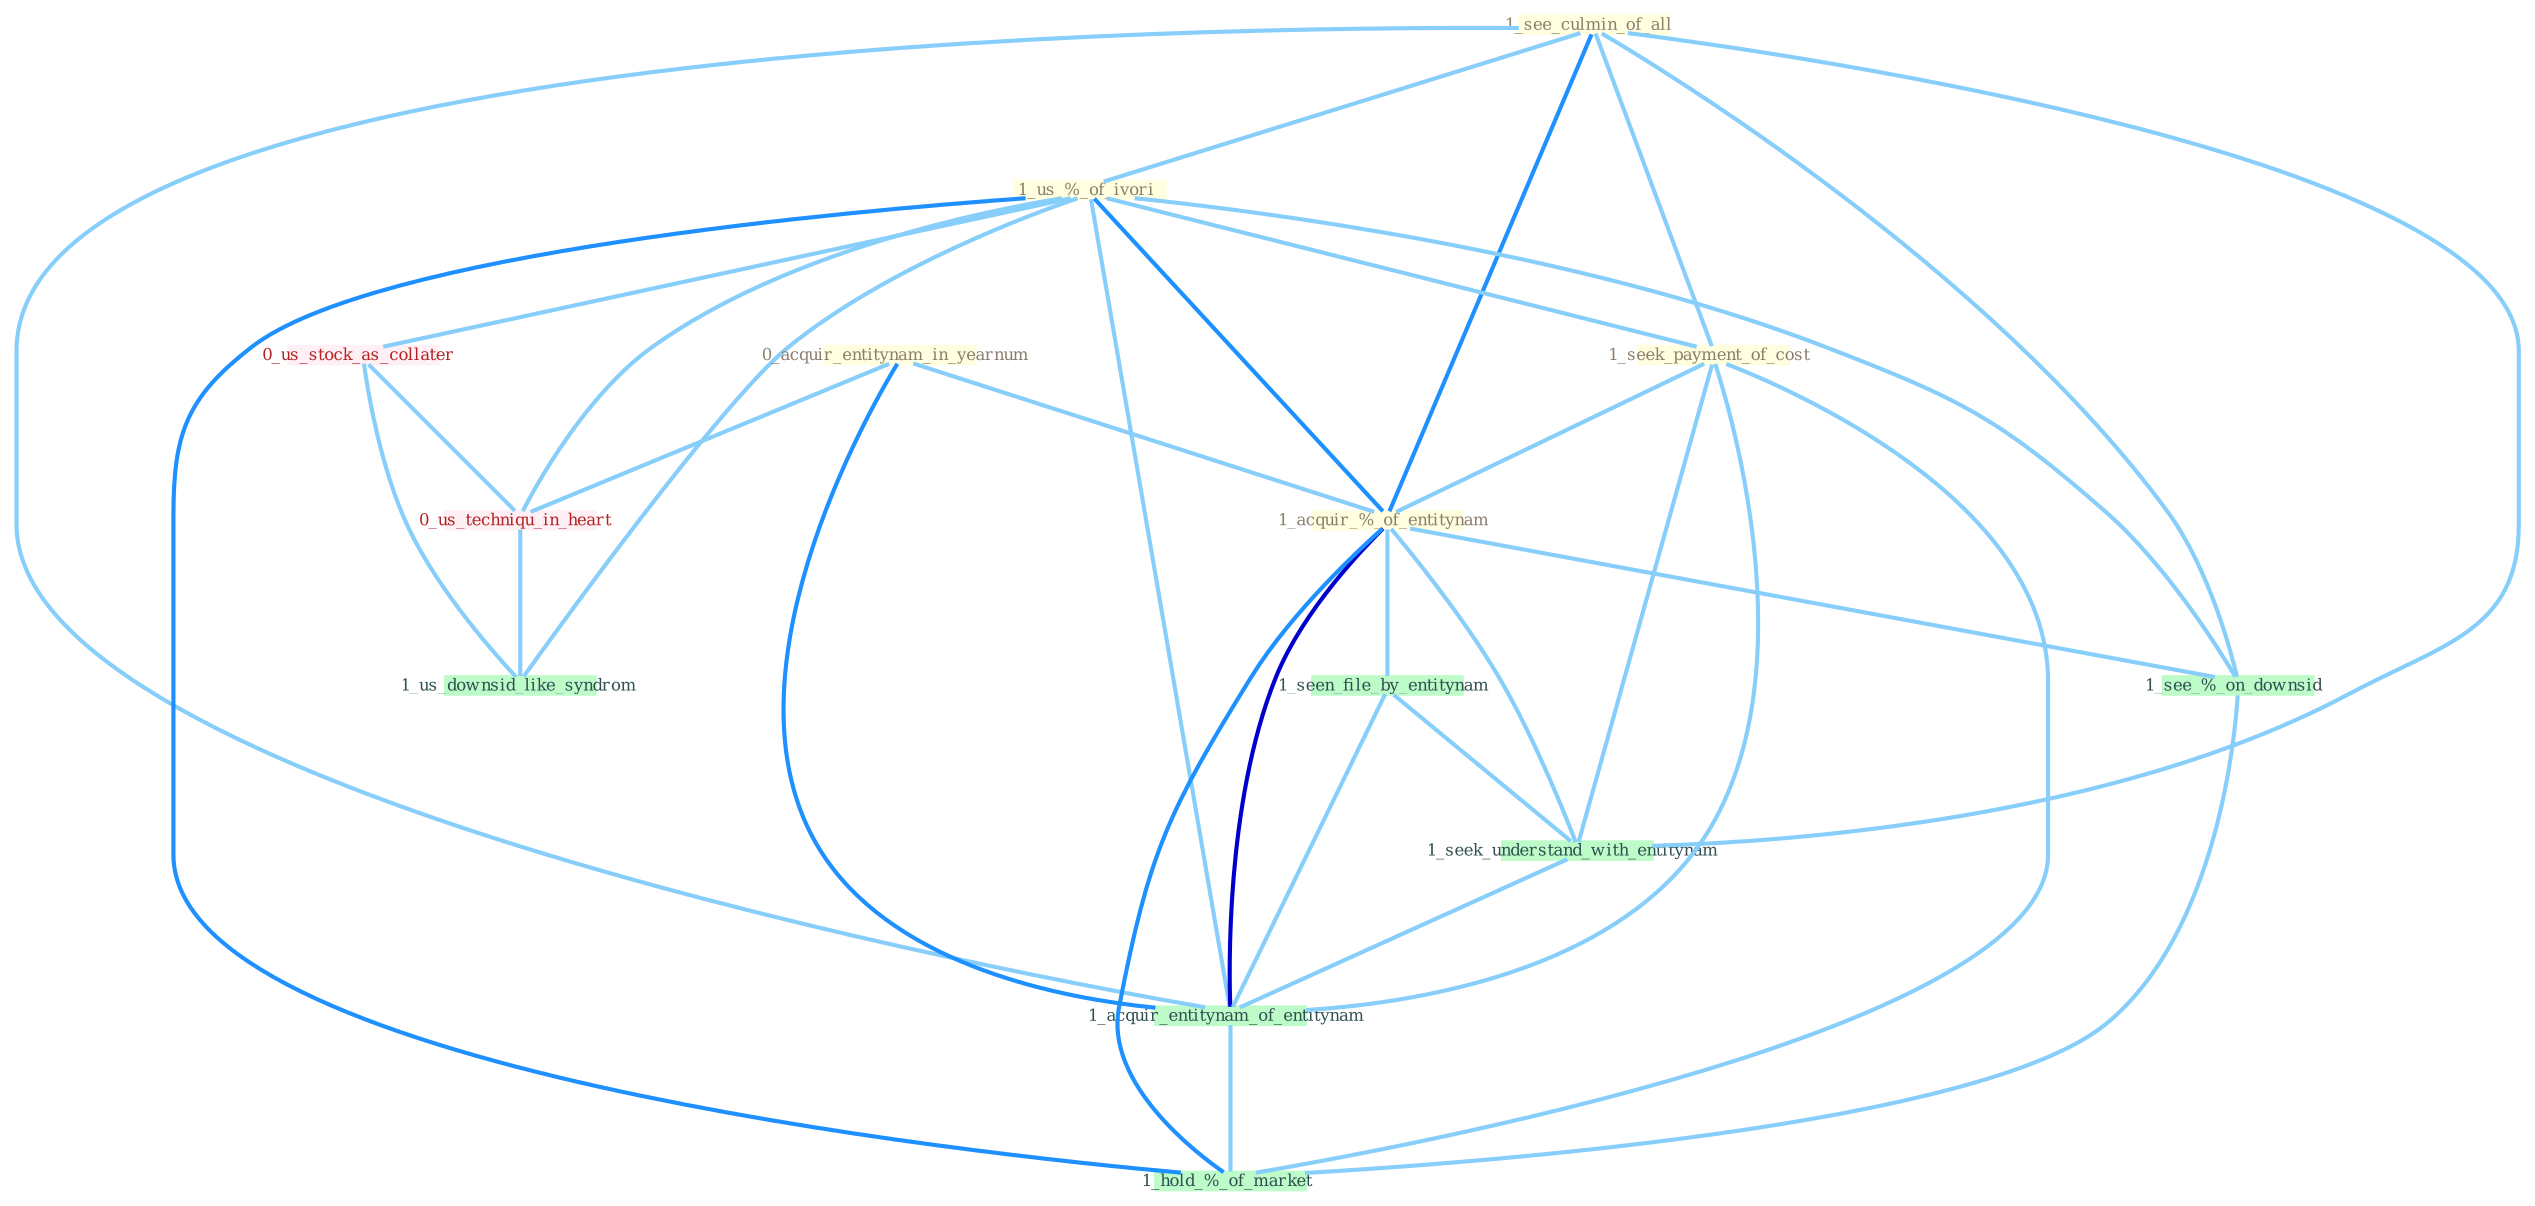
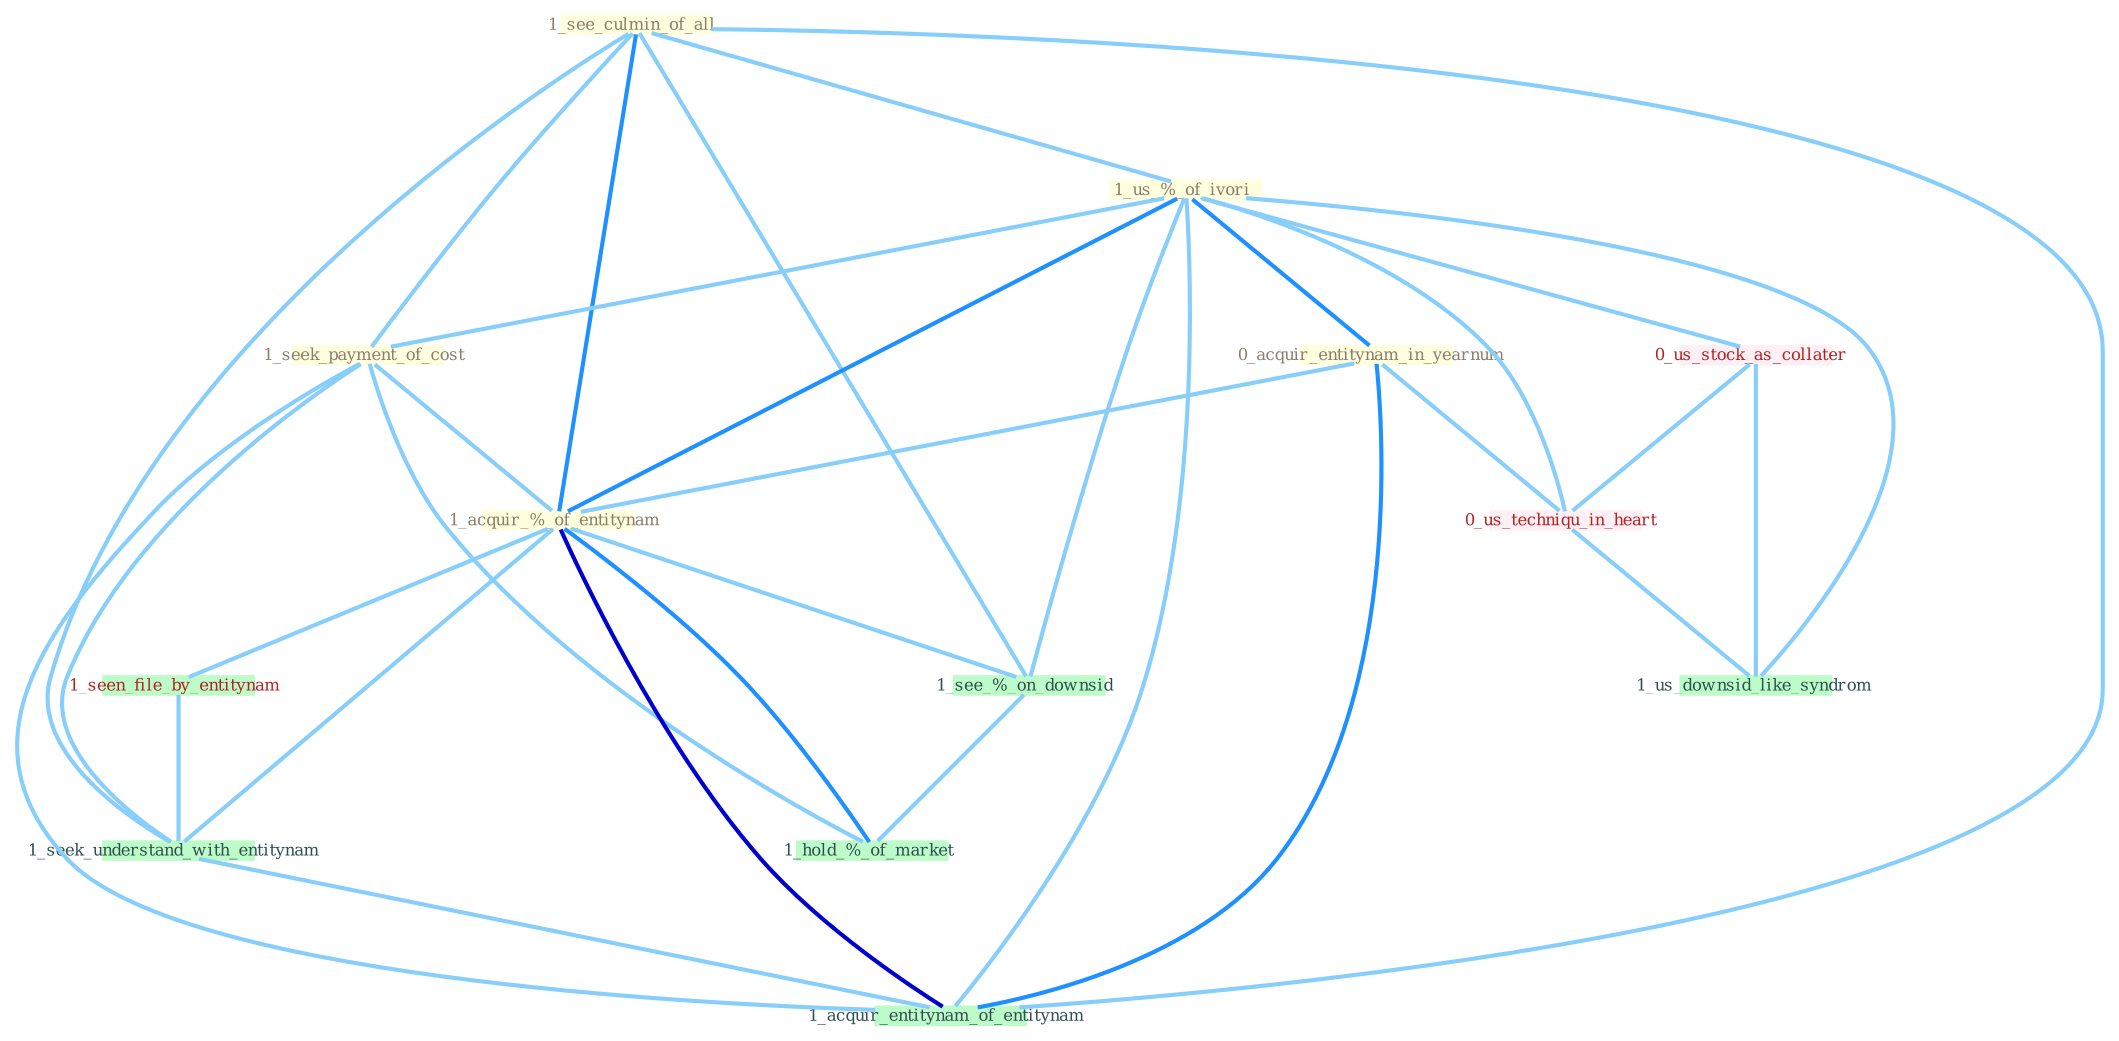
(1387, 685) -> (179, 685)
(173, 739) -> (1281, 272)
(1309, 850) -> none
(1230, 1098) -> none
